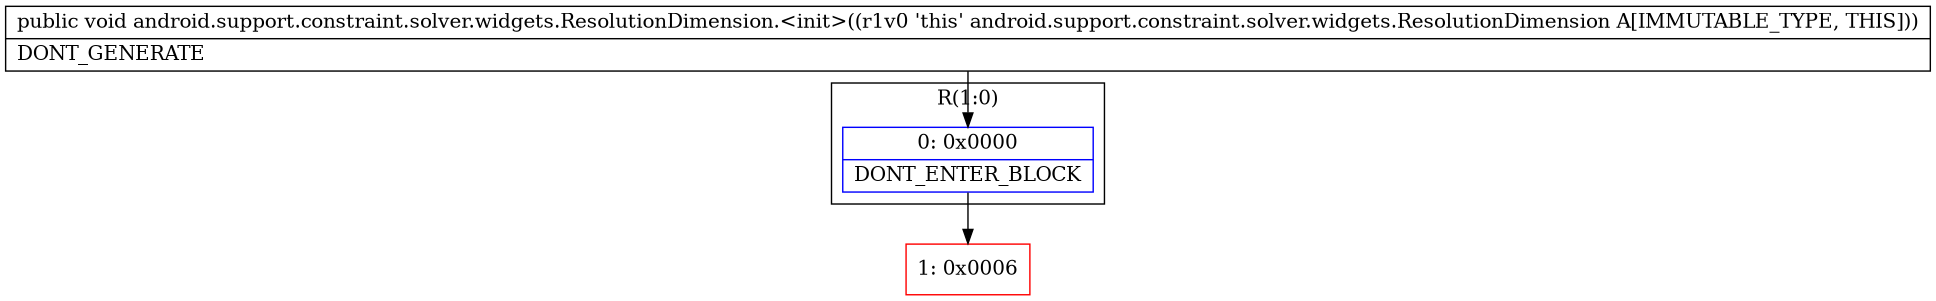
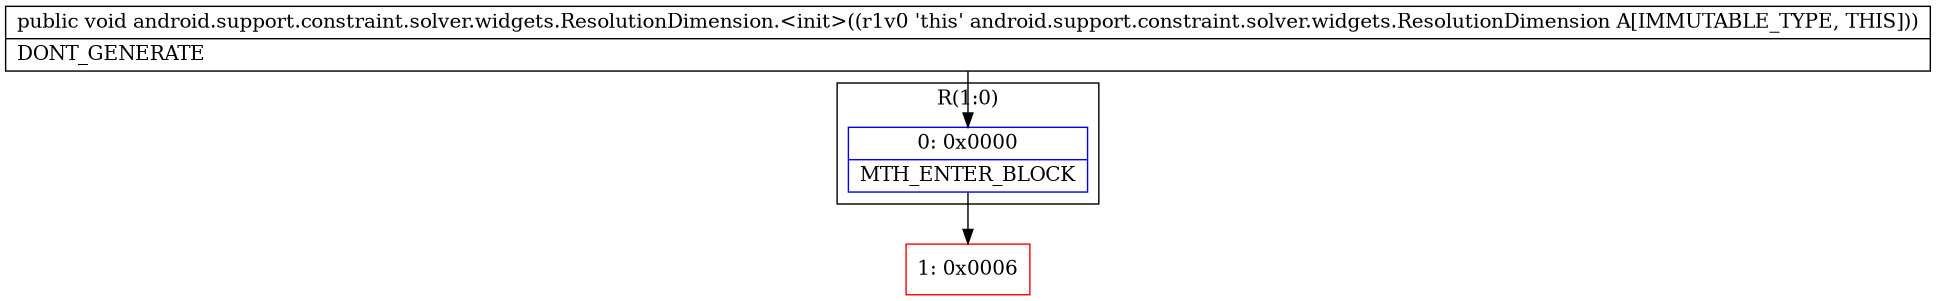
(968, 175) -> (968, 175)
